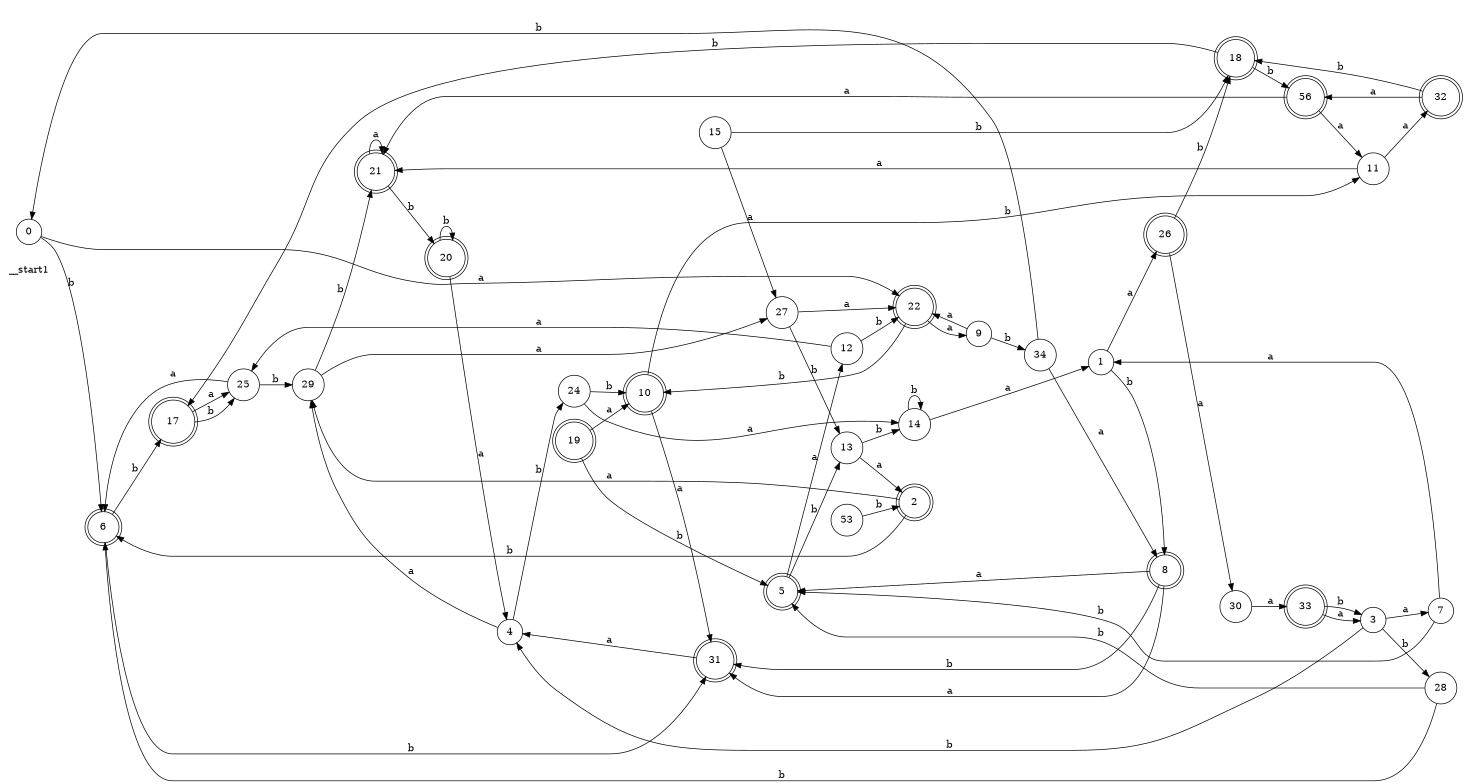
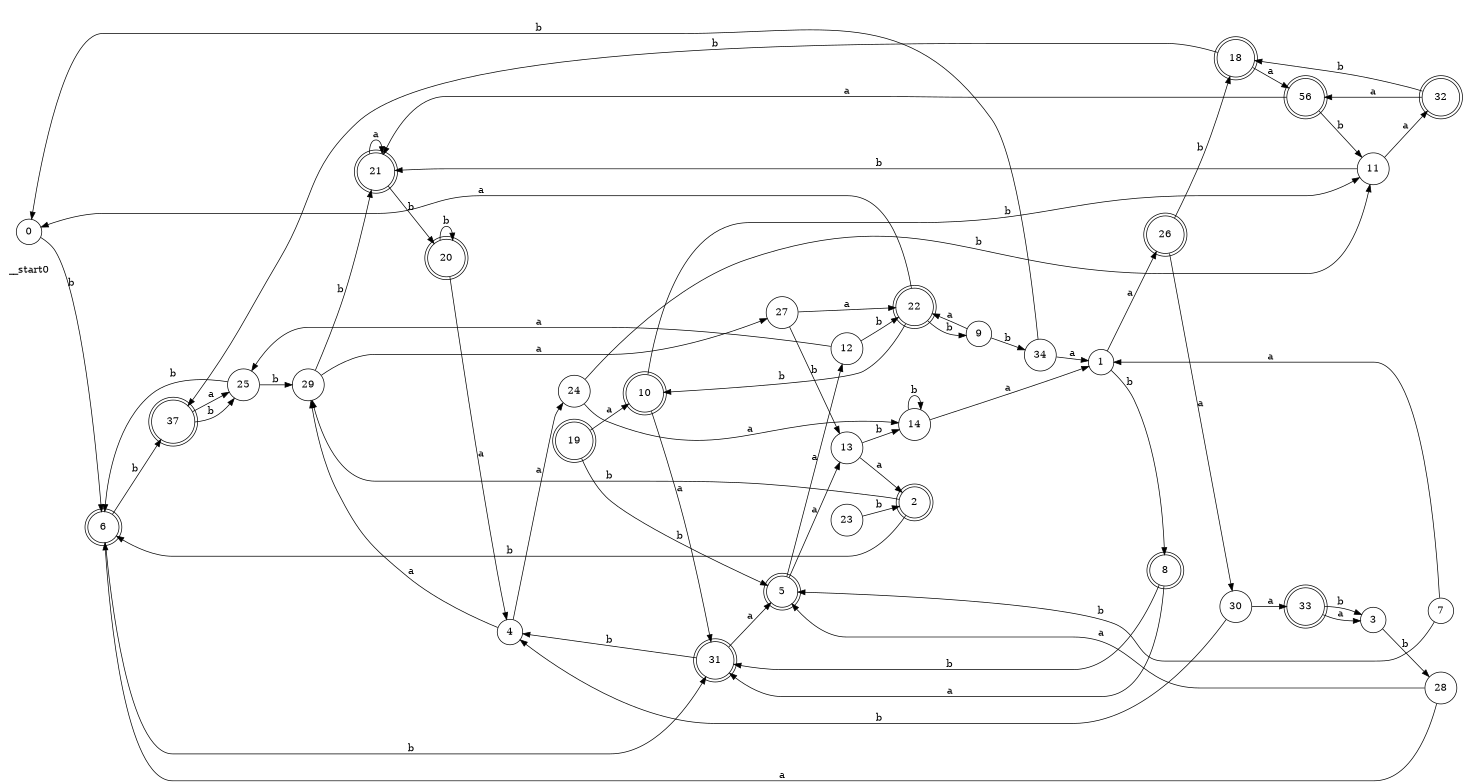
(1271, 71) -> (1271, 71)
(1341, 126) -> (1341, 126)
(715, 133) -> none
(879, 163) -> (879, 163)
(29, 270) -> (29, 270)
(466, 284) -> (507, 196)
(950, 328) -> (950, 328)
(173, 374) -> (173, 374)
(605, 392) -> (980, 250)
(173, 422) -> (173, 422)
(1101, 460) -> (1069, 358)
(539, 470) -> (539, 470)
(610, 476) -> (610, 476)
(815, 510) -> (815, 510)
(847, 520) -> (847, 520)
(977, 581) -> (747, 627)
(1403, 616) -> none
(1101, 633) -> (1101, 633)
(610, 640) -> (610, 640)
(941, 750) -> (886, 723)
(782, 775) -> (782, 775)
